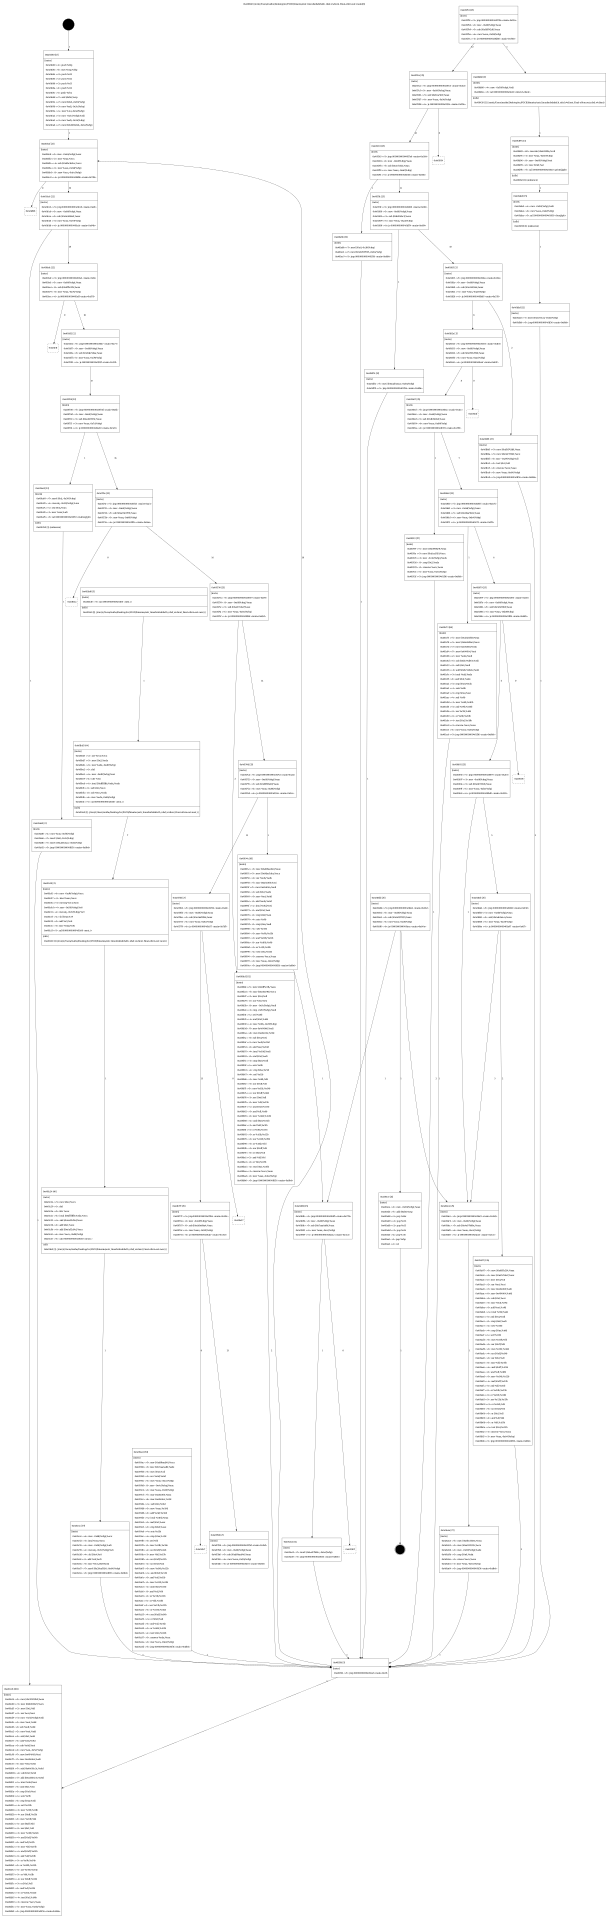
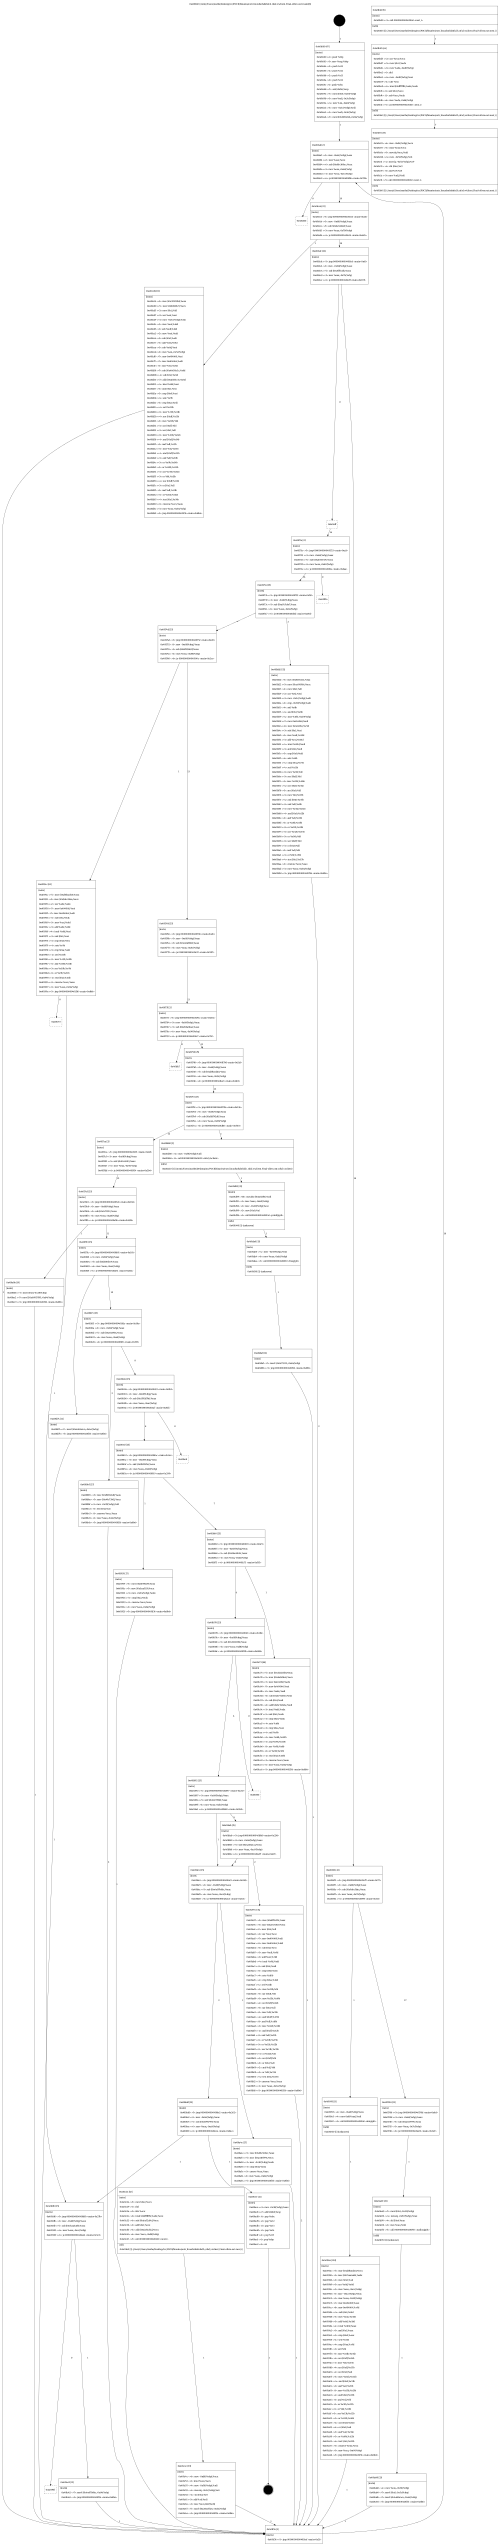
(438, 161) -> none
(107, 460) -> (329, 532)
(105, 1066) -> none
(412, 1069) -> (213, 2000)
(217, 1073) -> (58, 1006)
none -> (214, 1088)
(200, 1732) -> (3, 1551)
none -> (350, 2117)
